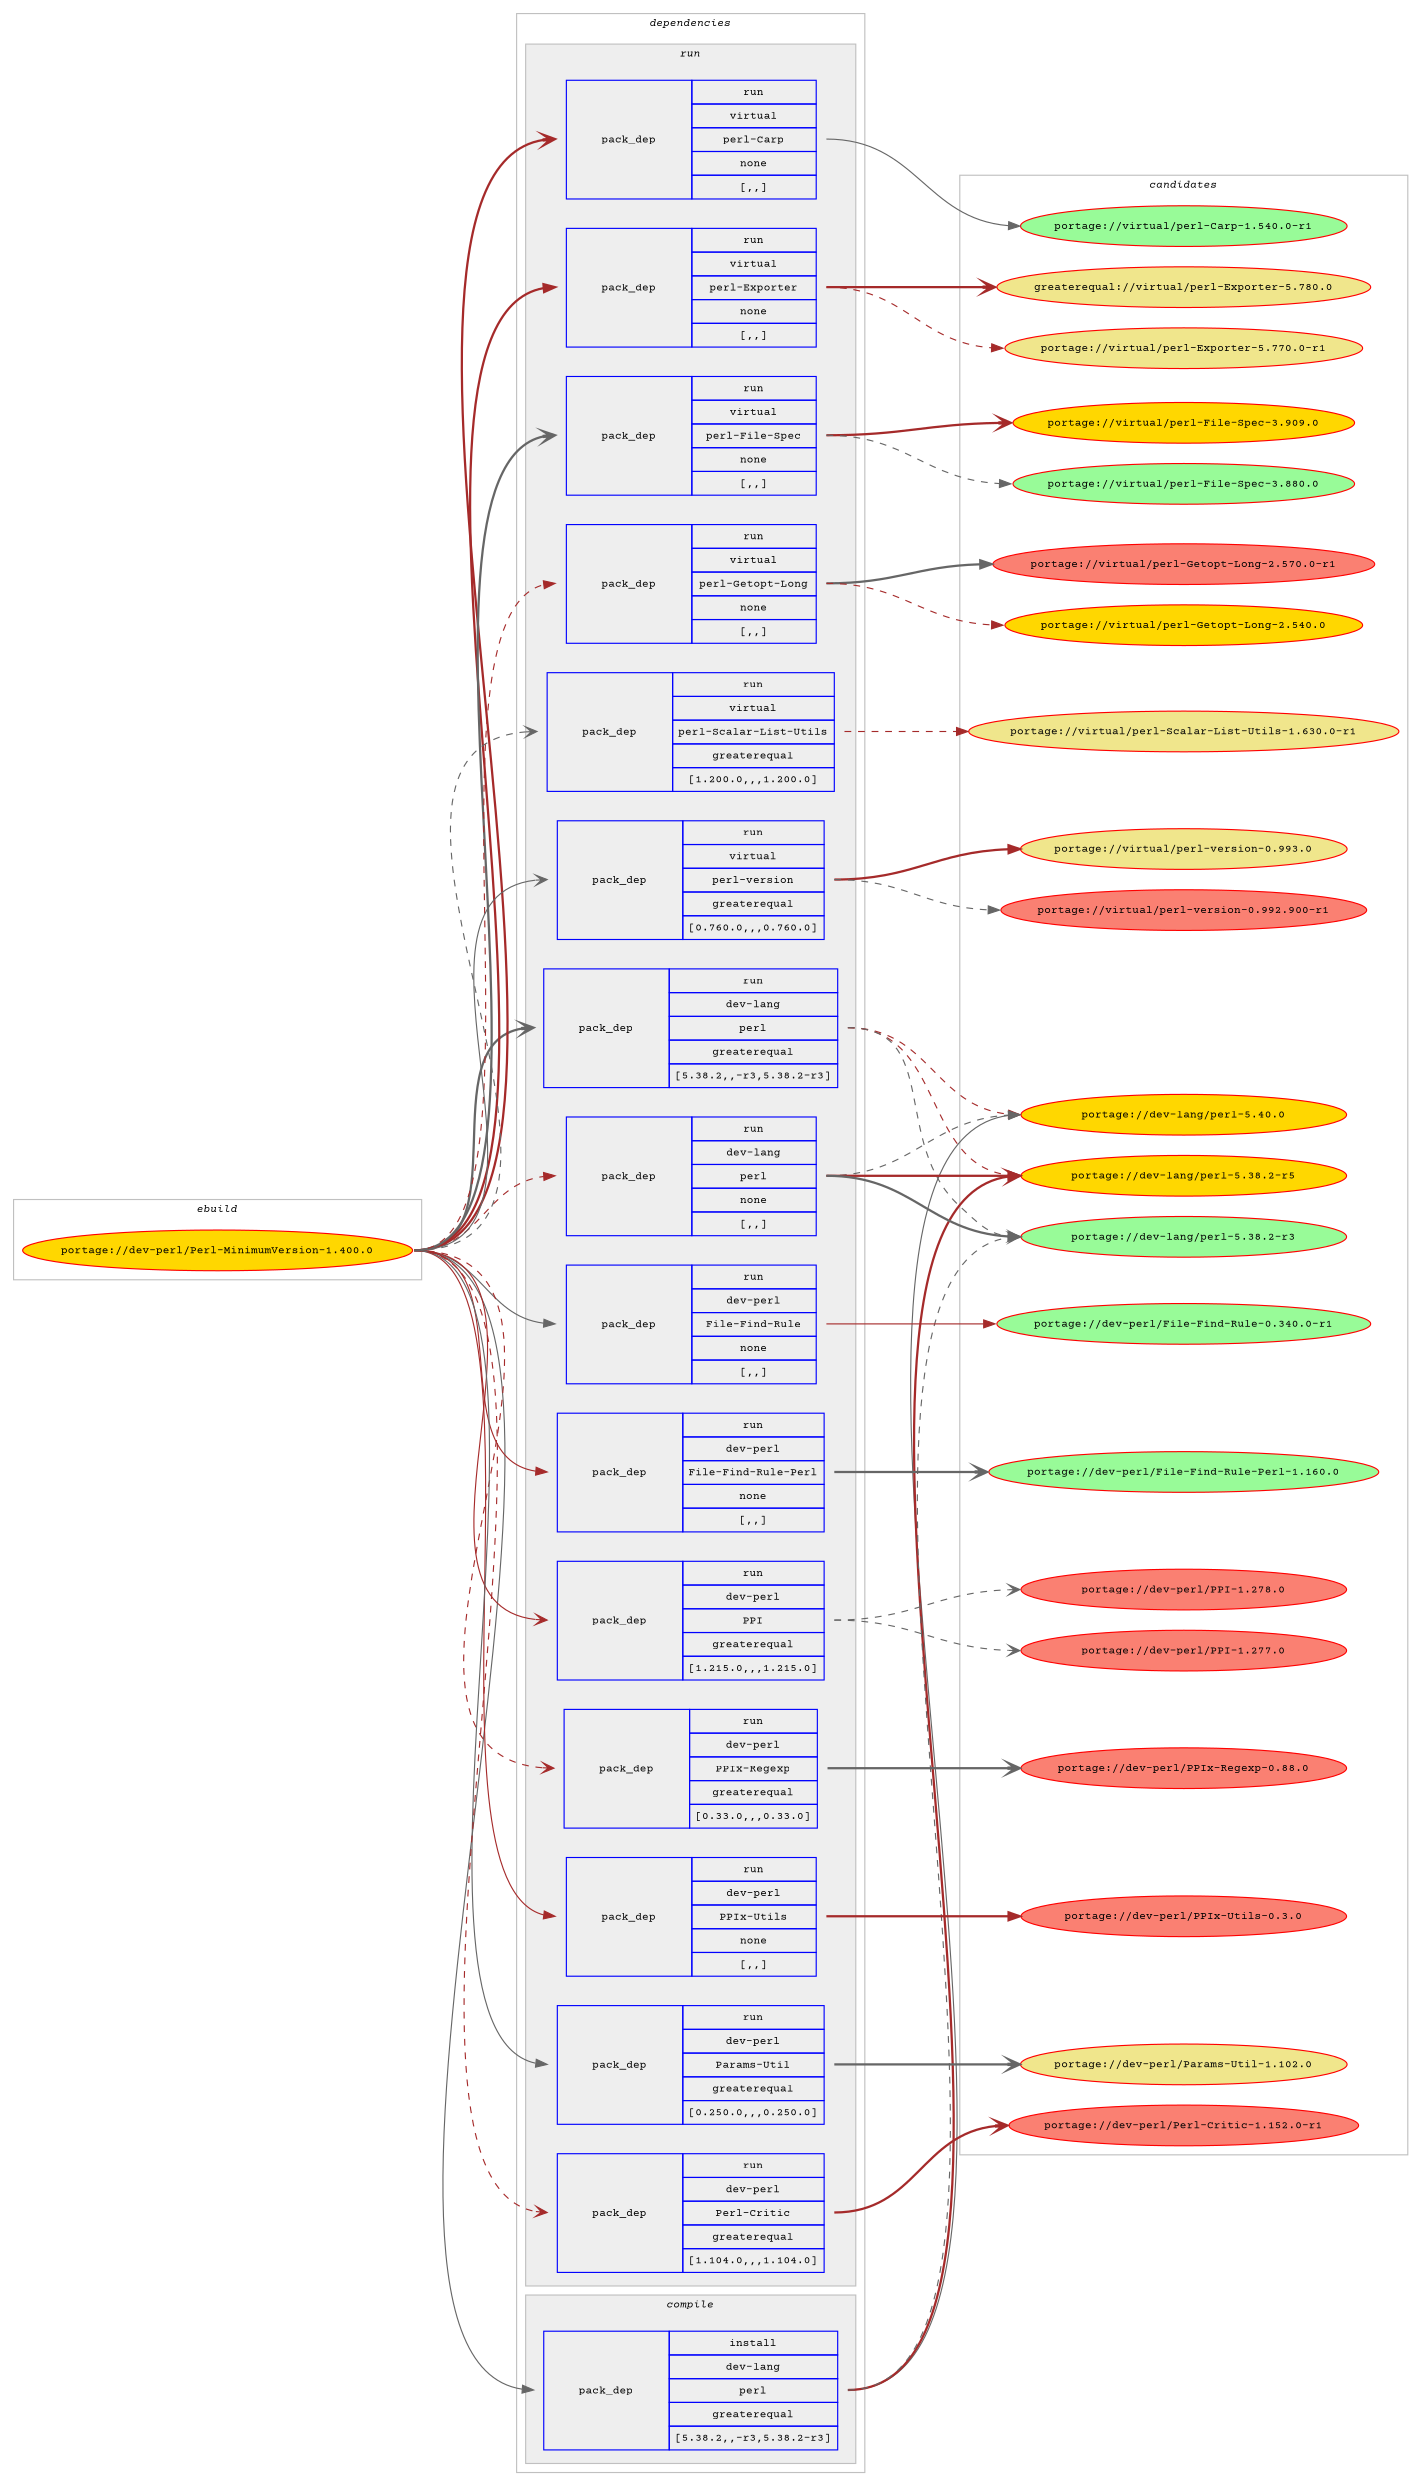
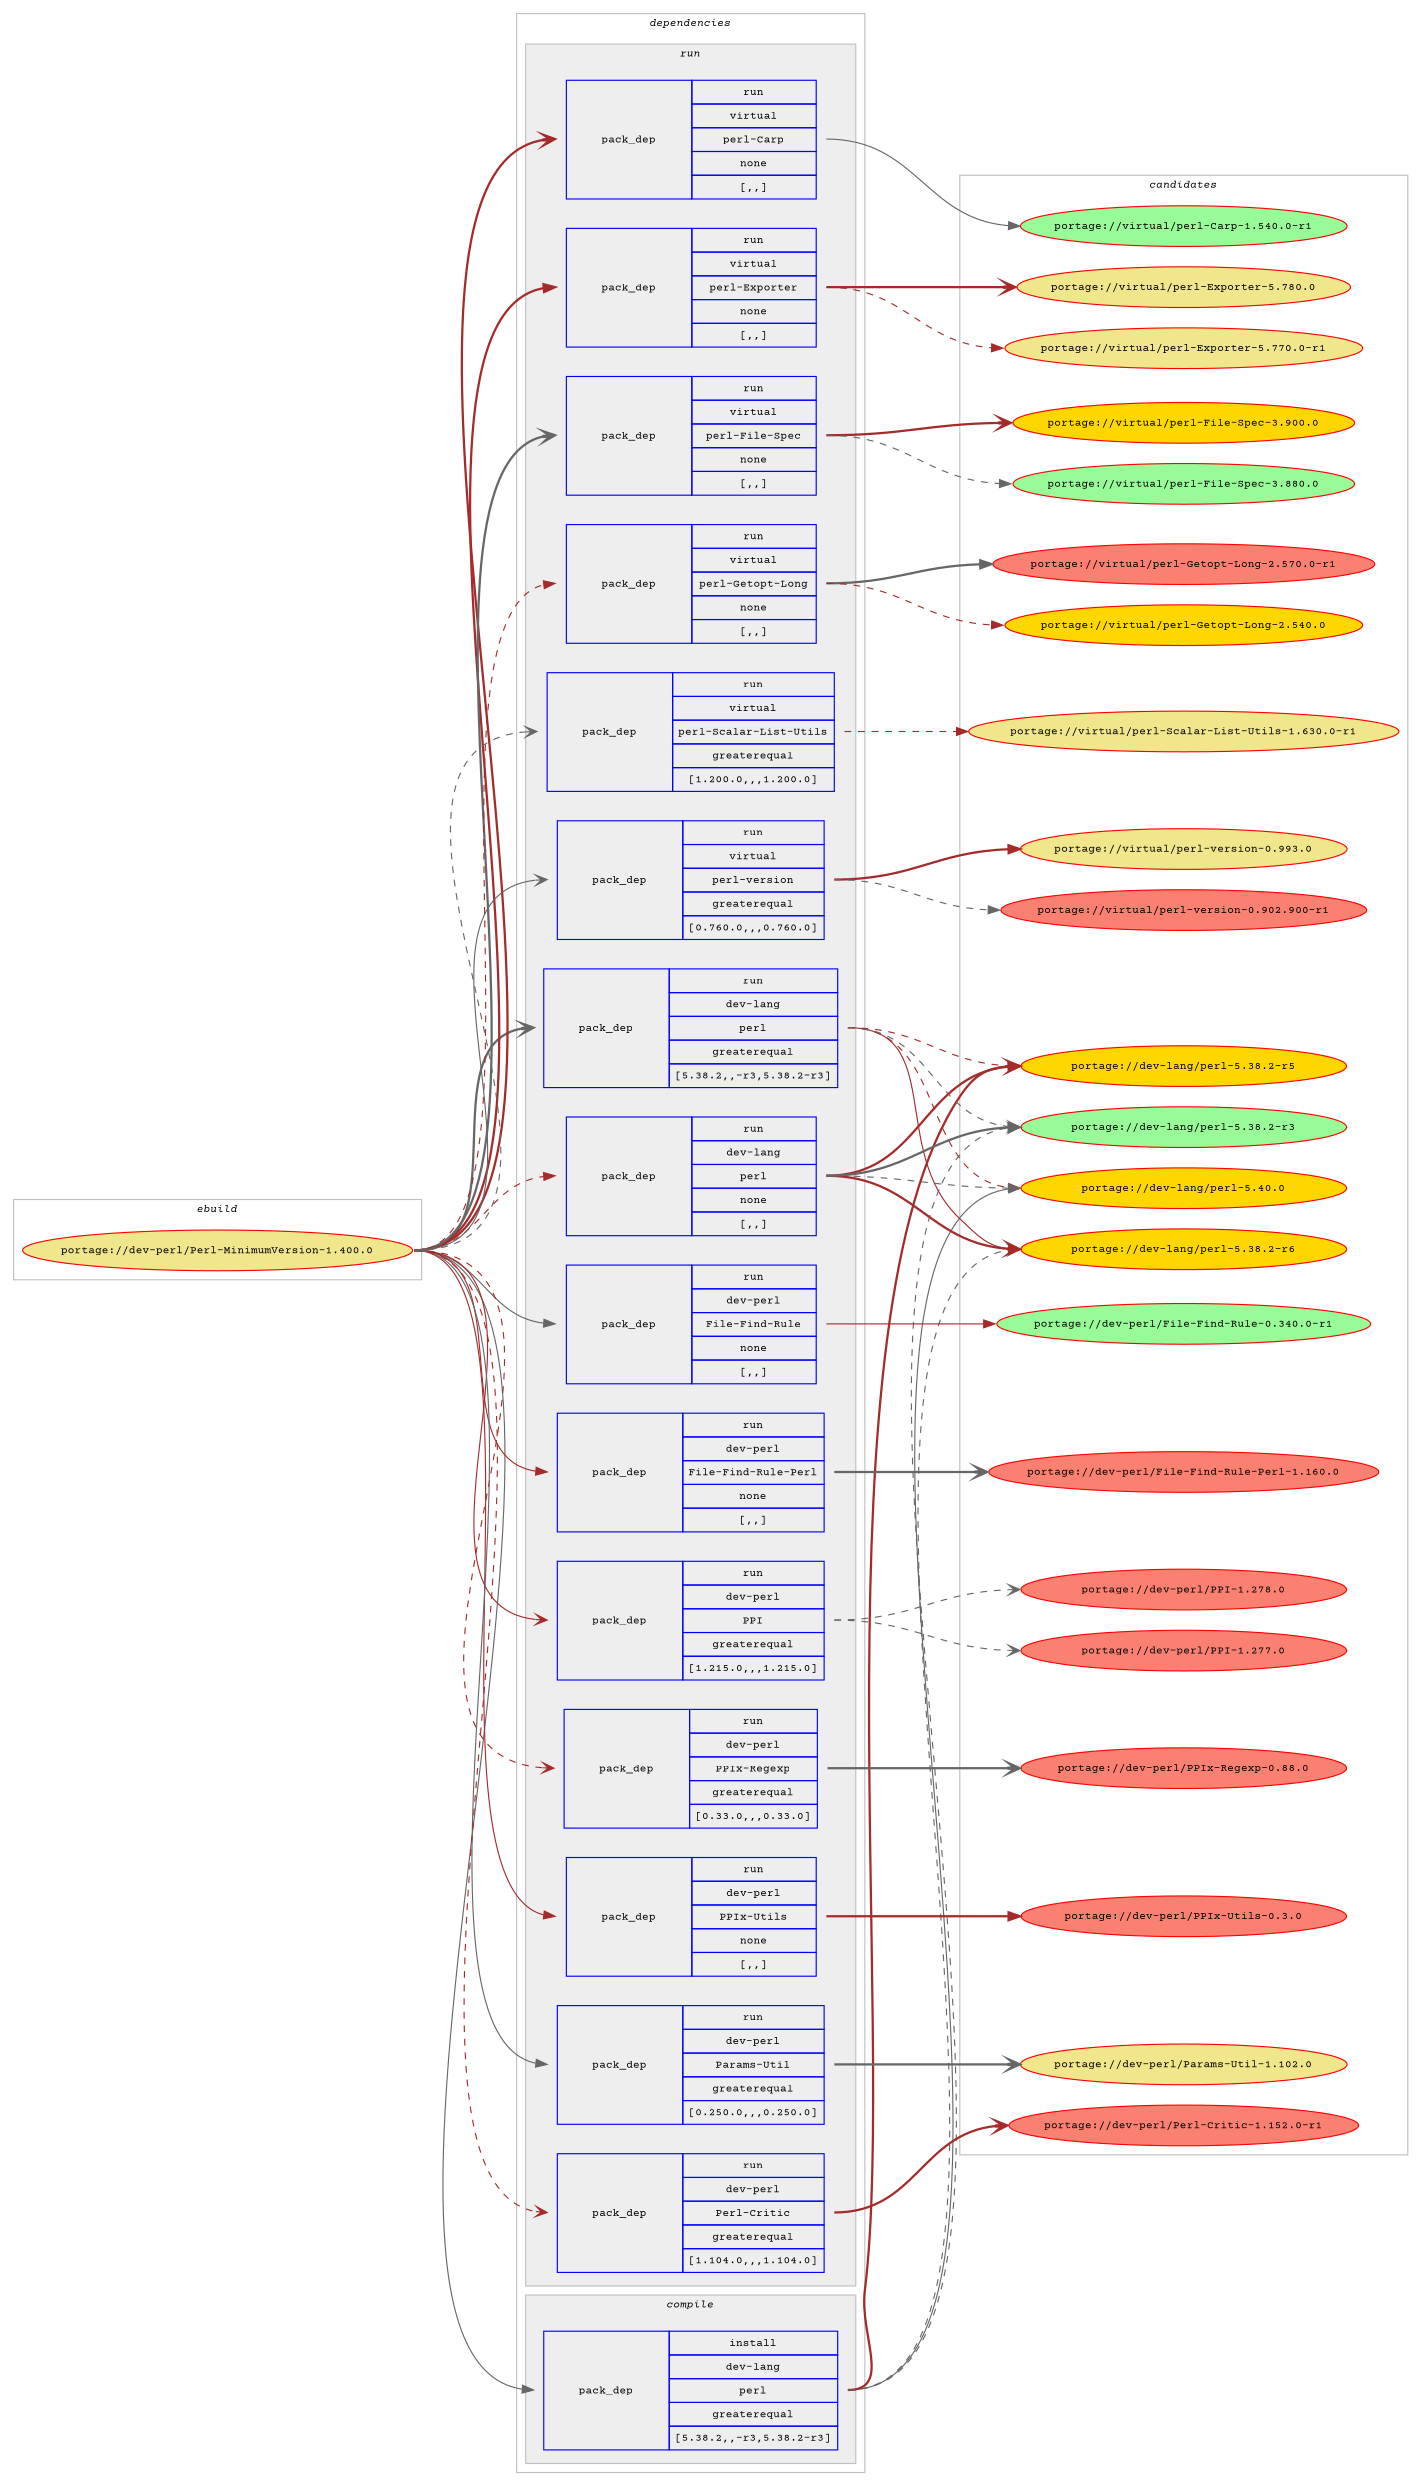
(1184, 287) -> (1184, 287)
(1184, 423) -> (1184, 423)
(1184, 910) -> (1184, 910)
none -> (1184, 1249)
(218, 1250) -> (218, 1250)
(1184, 1472) -> (1184, 1472)
